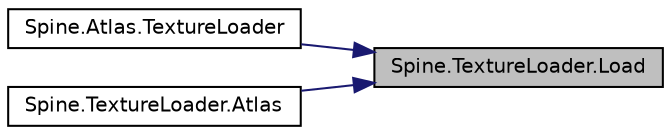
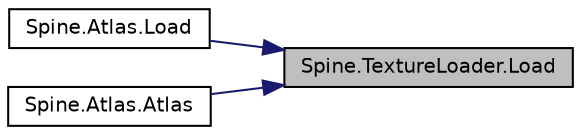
(154, 29) -> (109, 29)
(154, 106) -> (109, 106)
